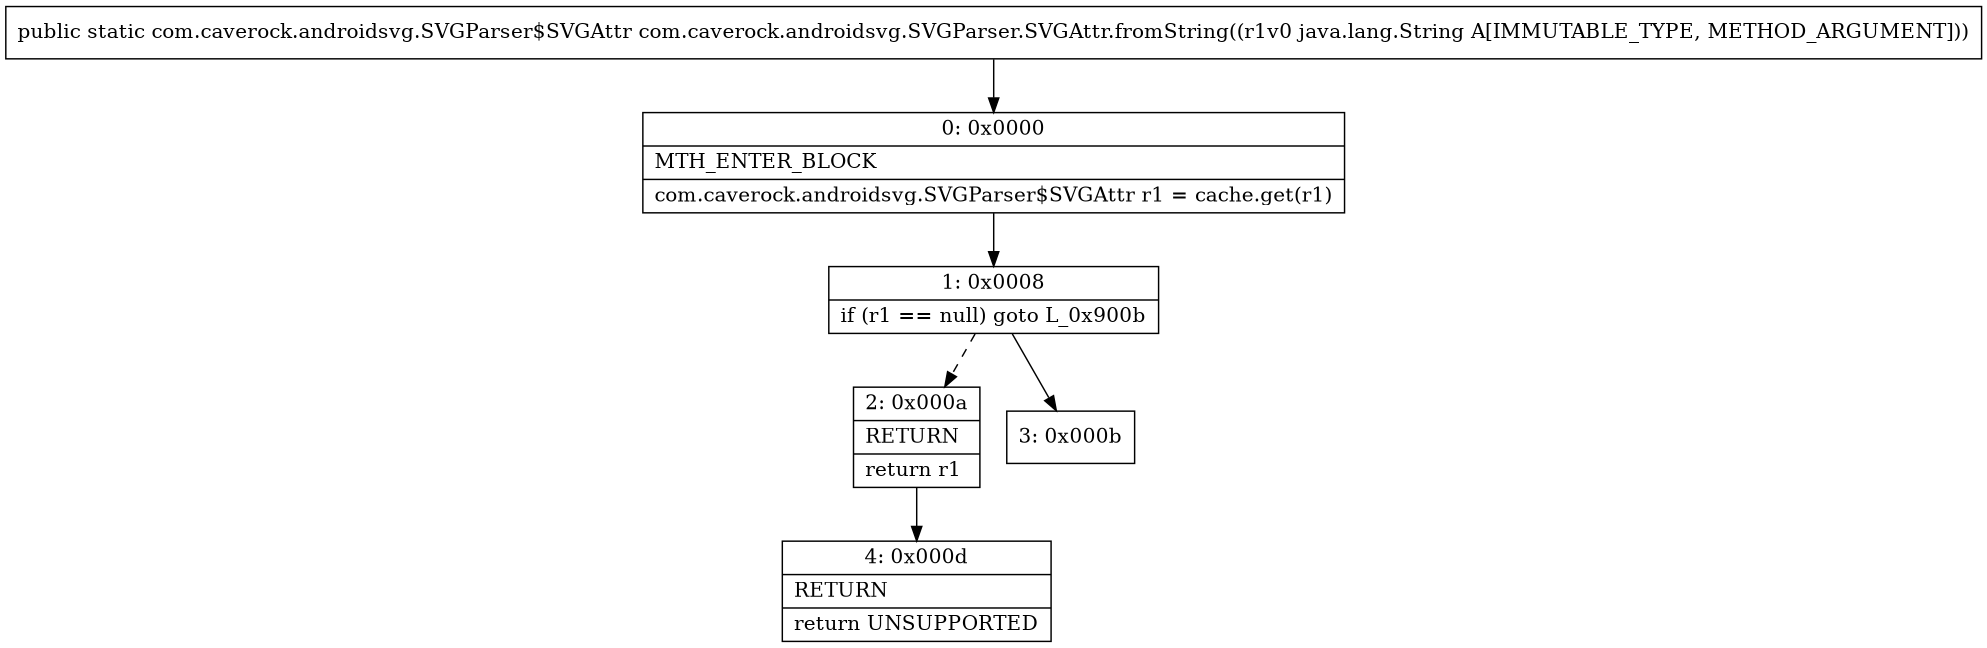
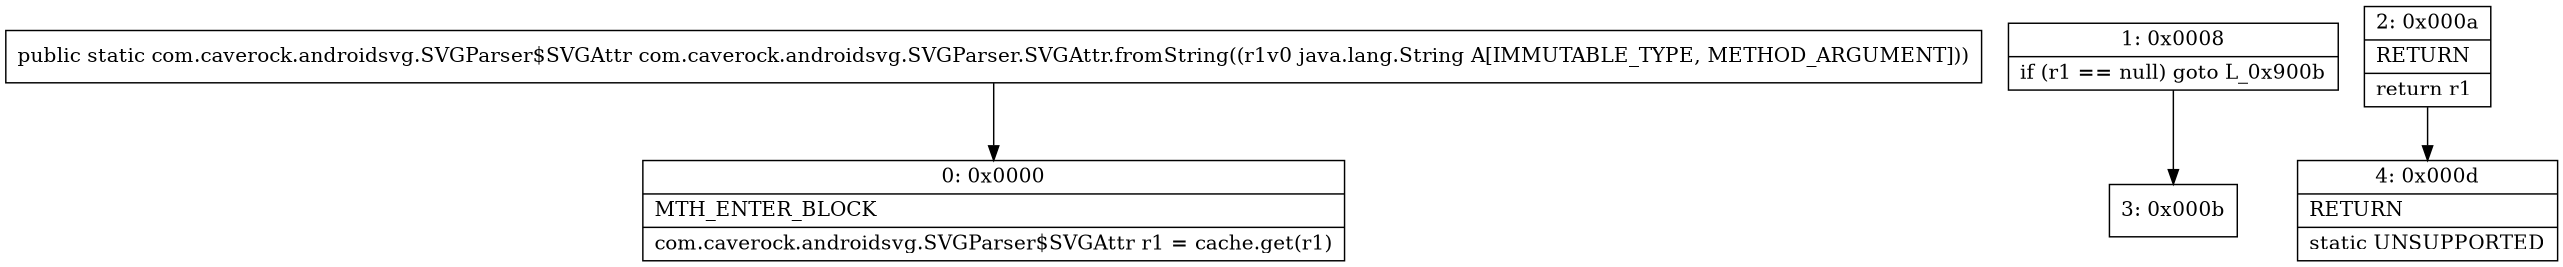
(994, 232) -> none
(964, 354) -> none
(917, 624) -> (2428, 243)
